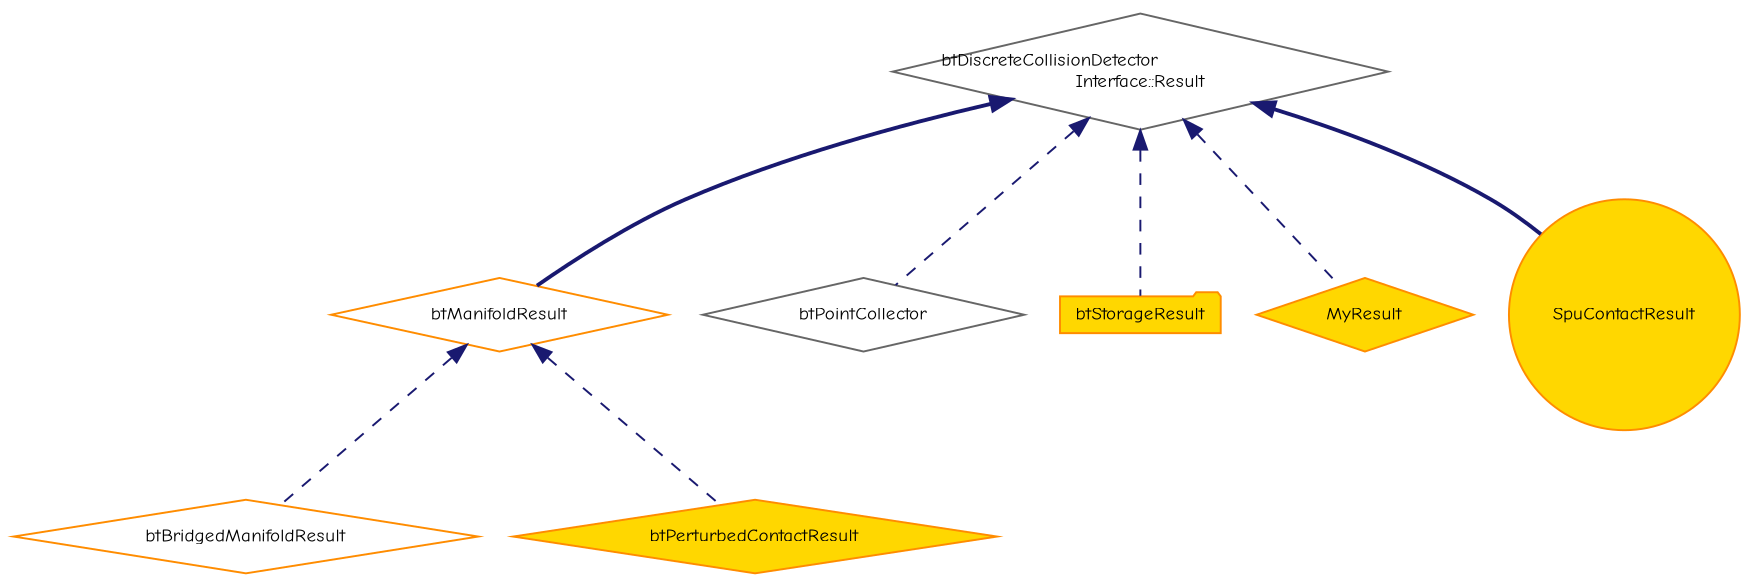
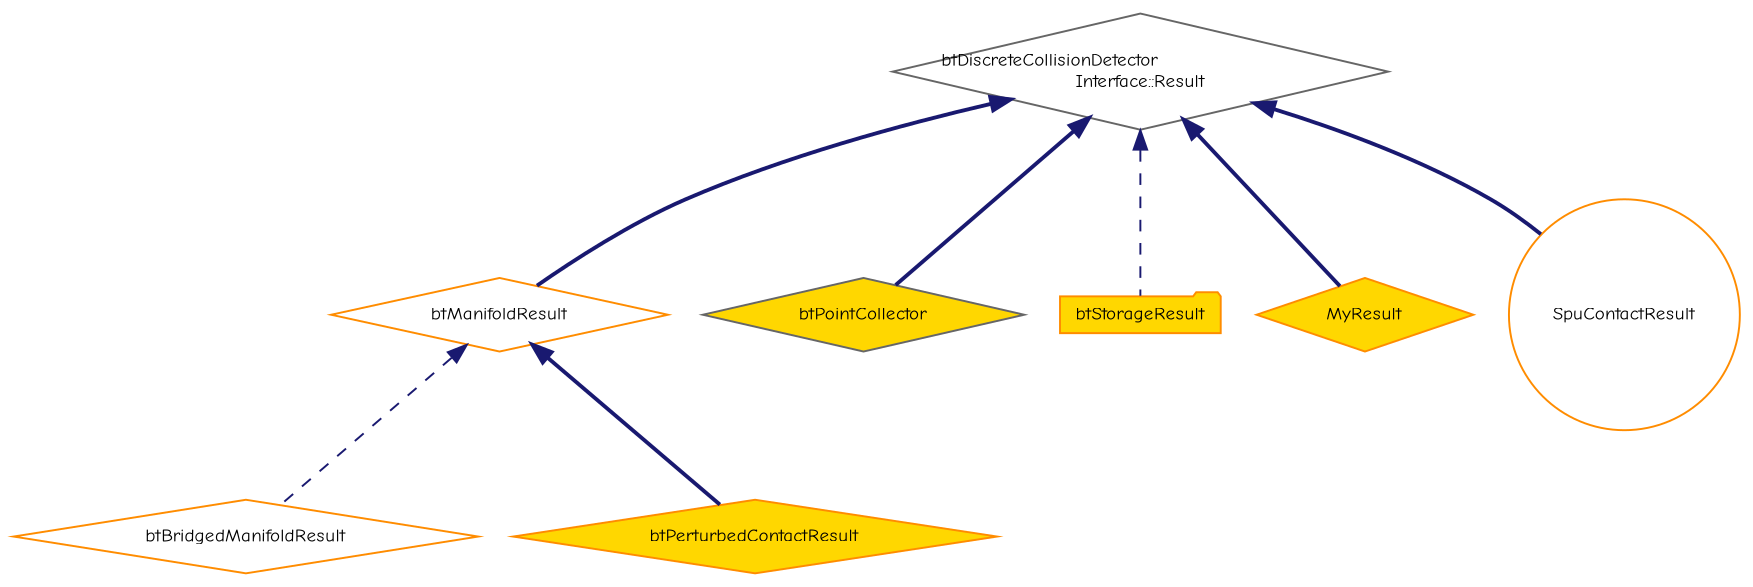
(985, 208) -> (985, 208)
(1269, 210) -> (1269, 210)
(864, 315) -> (864, 315)
(1624, 315) -> (1624, 315)
(634, 431) -> (634, 431)
